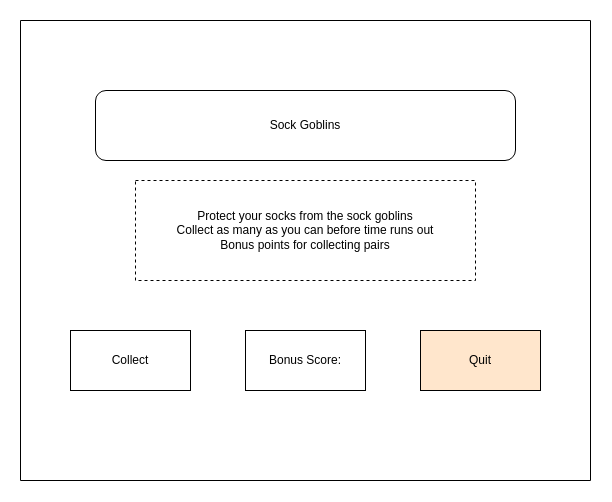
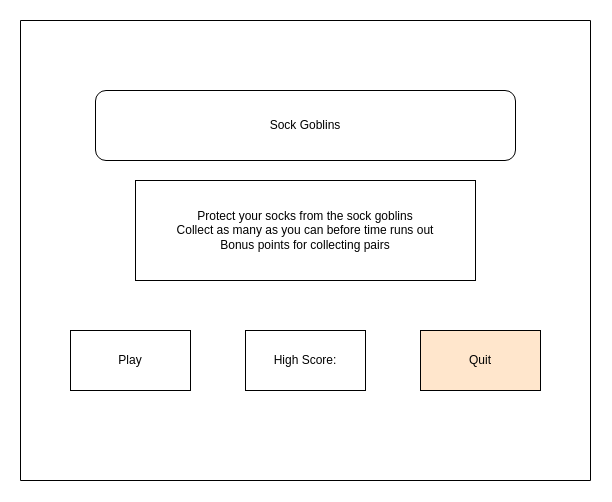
(306, 231) -> (306, 231)
(131, 361) -> (131, 361)
(306, 361) -> (306, 361)
